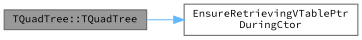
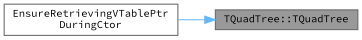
(160, 20) -> (191, 20)
